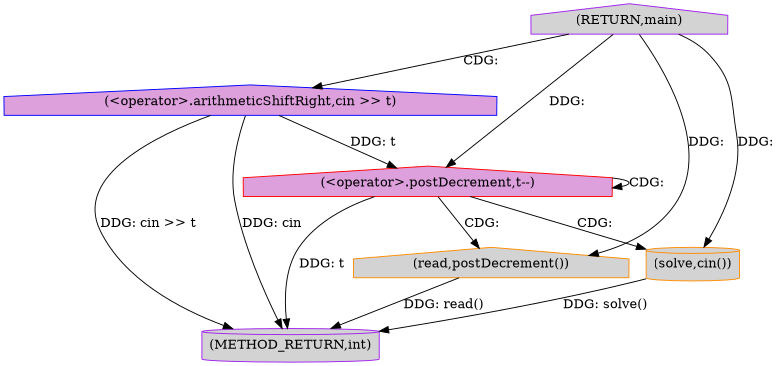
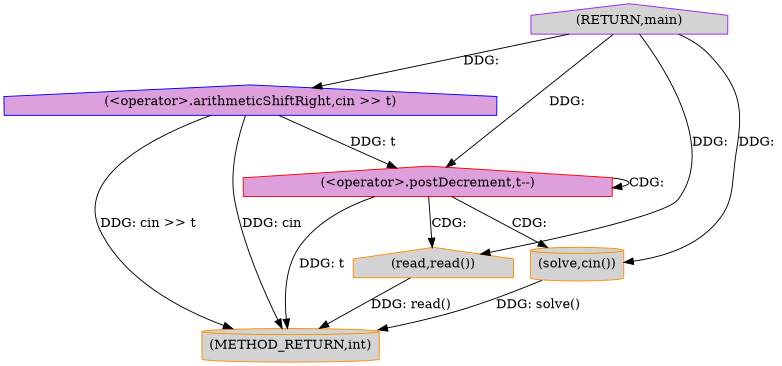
(483, 61) -> (483, 61)
(491, 264) -> (433, 264)
(291, 345) -> (291, 345)
